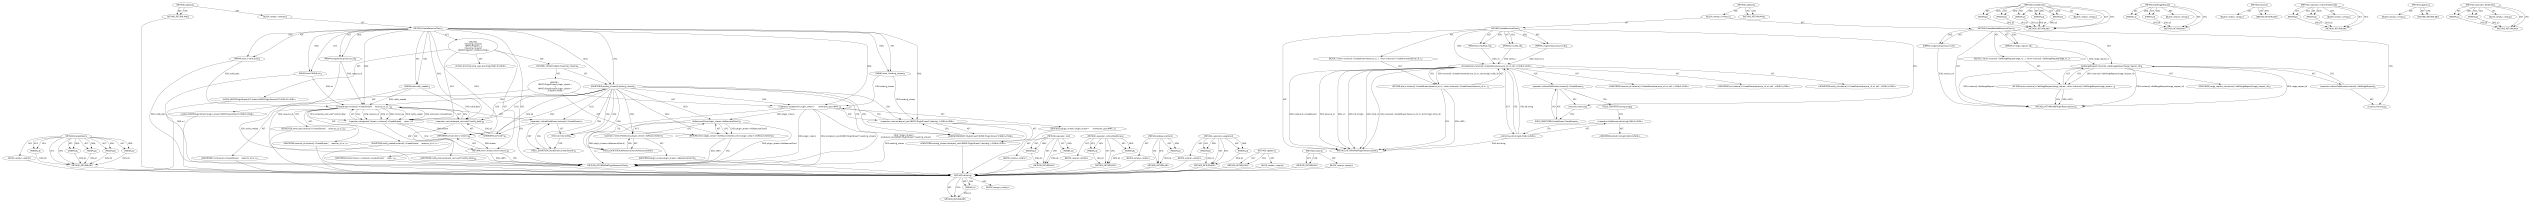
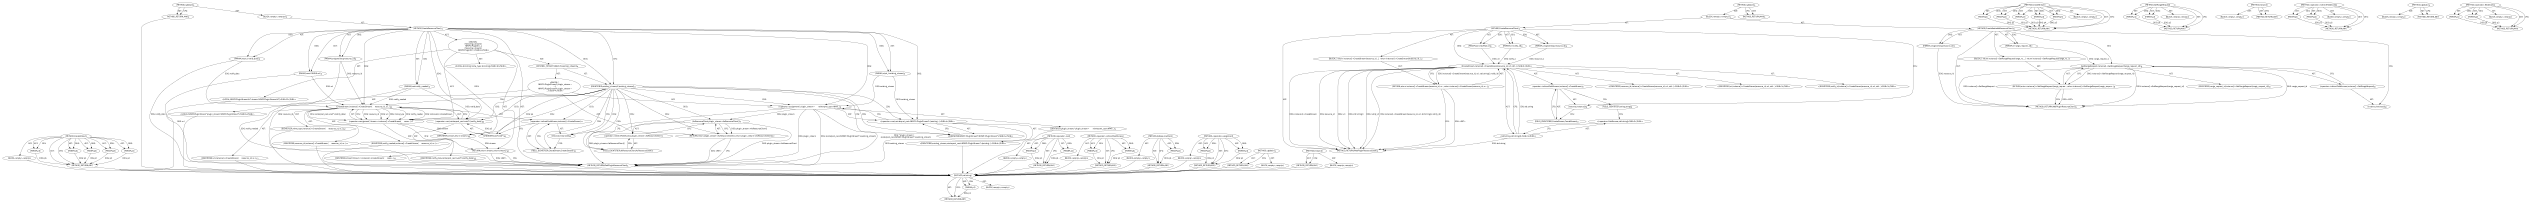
(1620, 136) -> none
(469, 145) -> none
(667, 158) -> none
